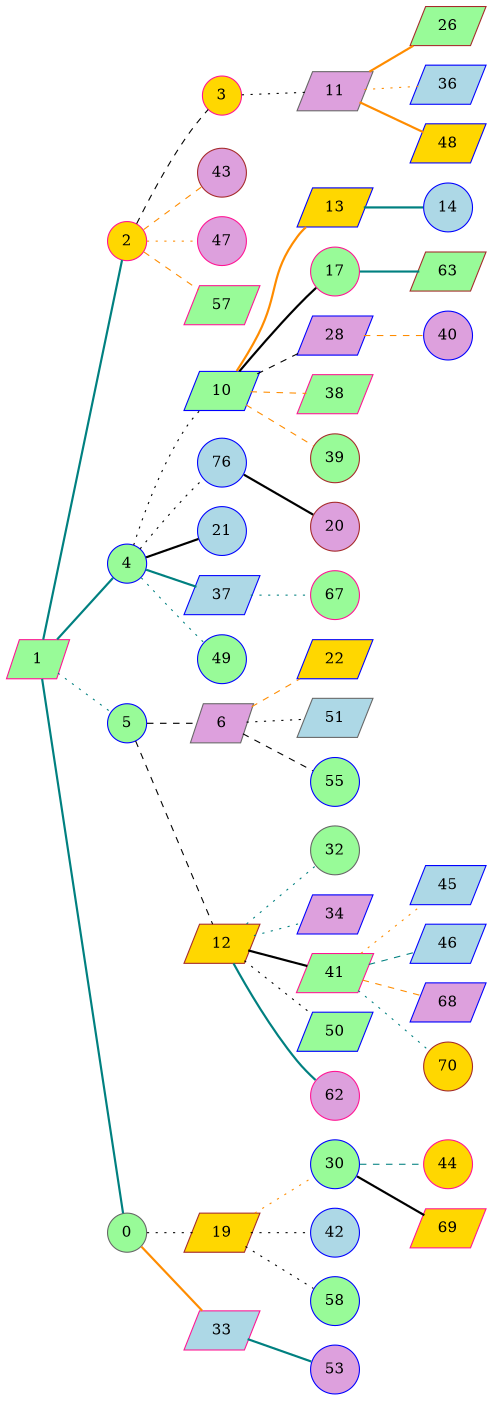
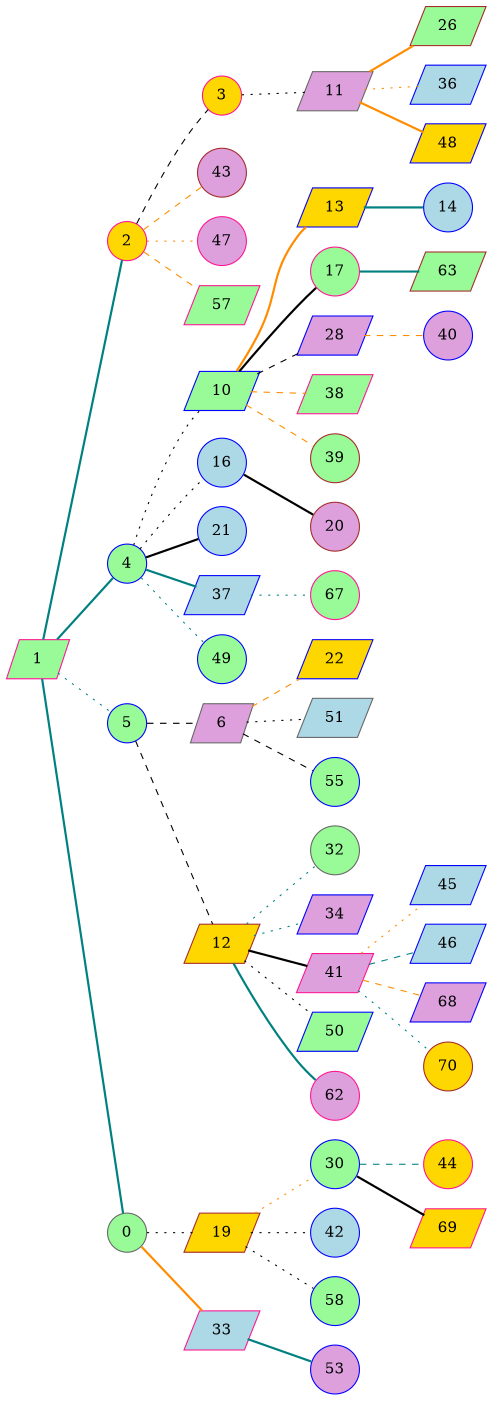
(222, 463) -> (222, 463)
(335, 973) -> (335, 973)
